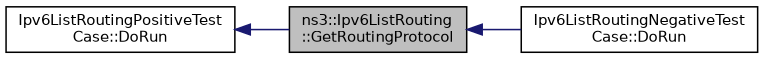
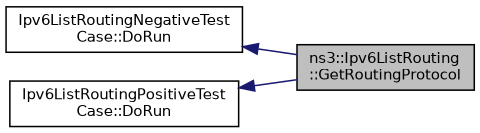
(502, 30) -> (278, 52)
